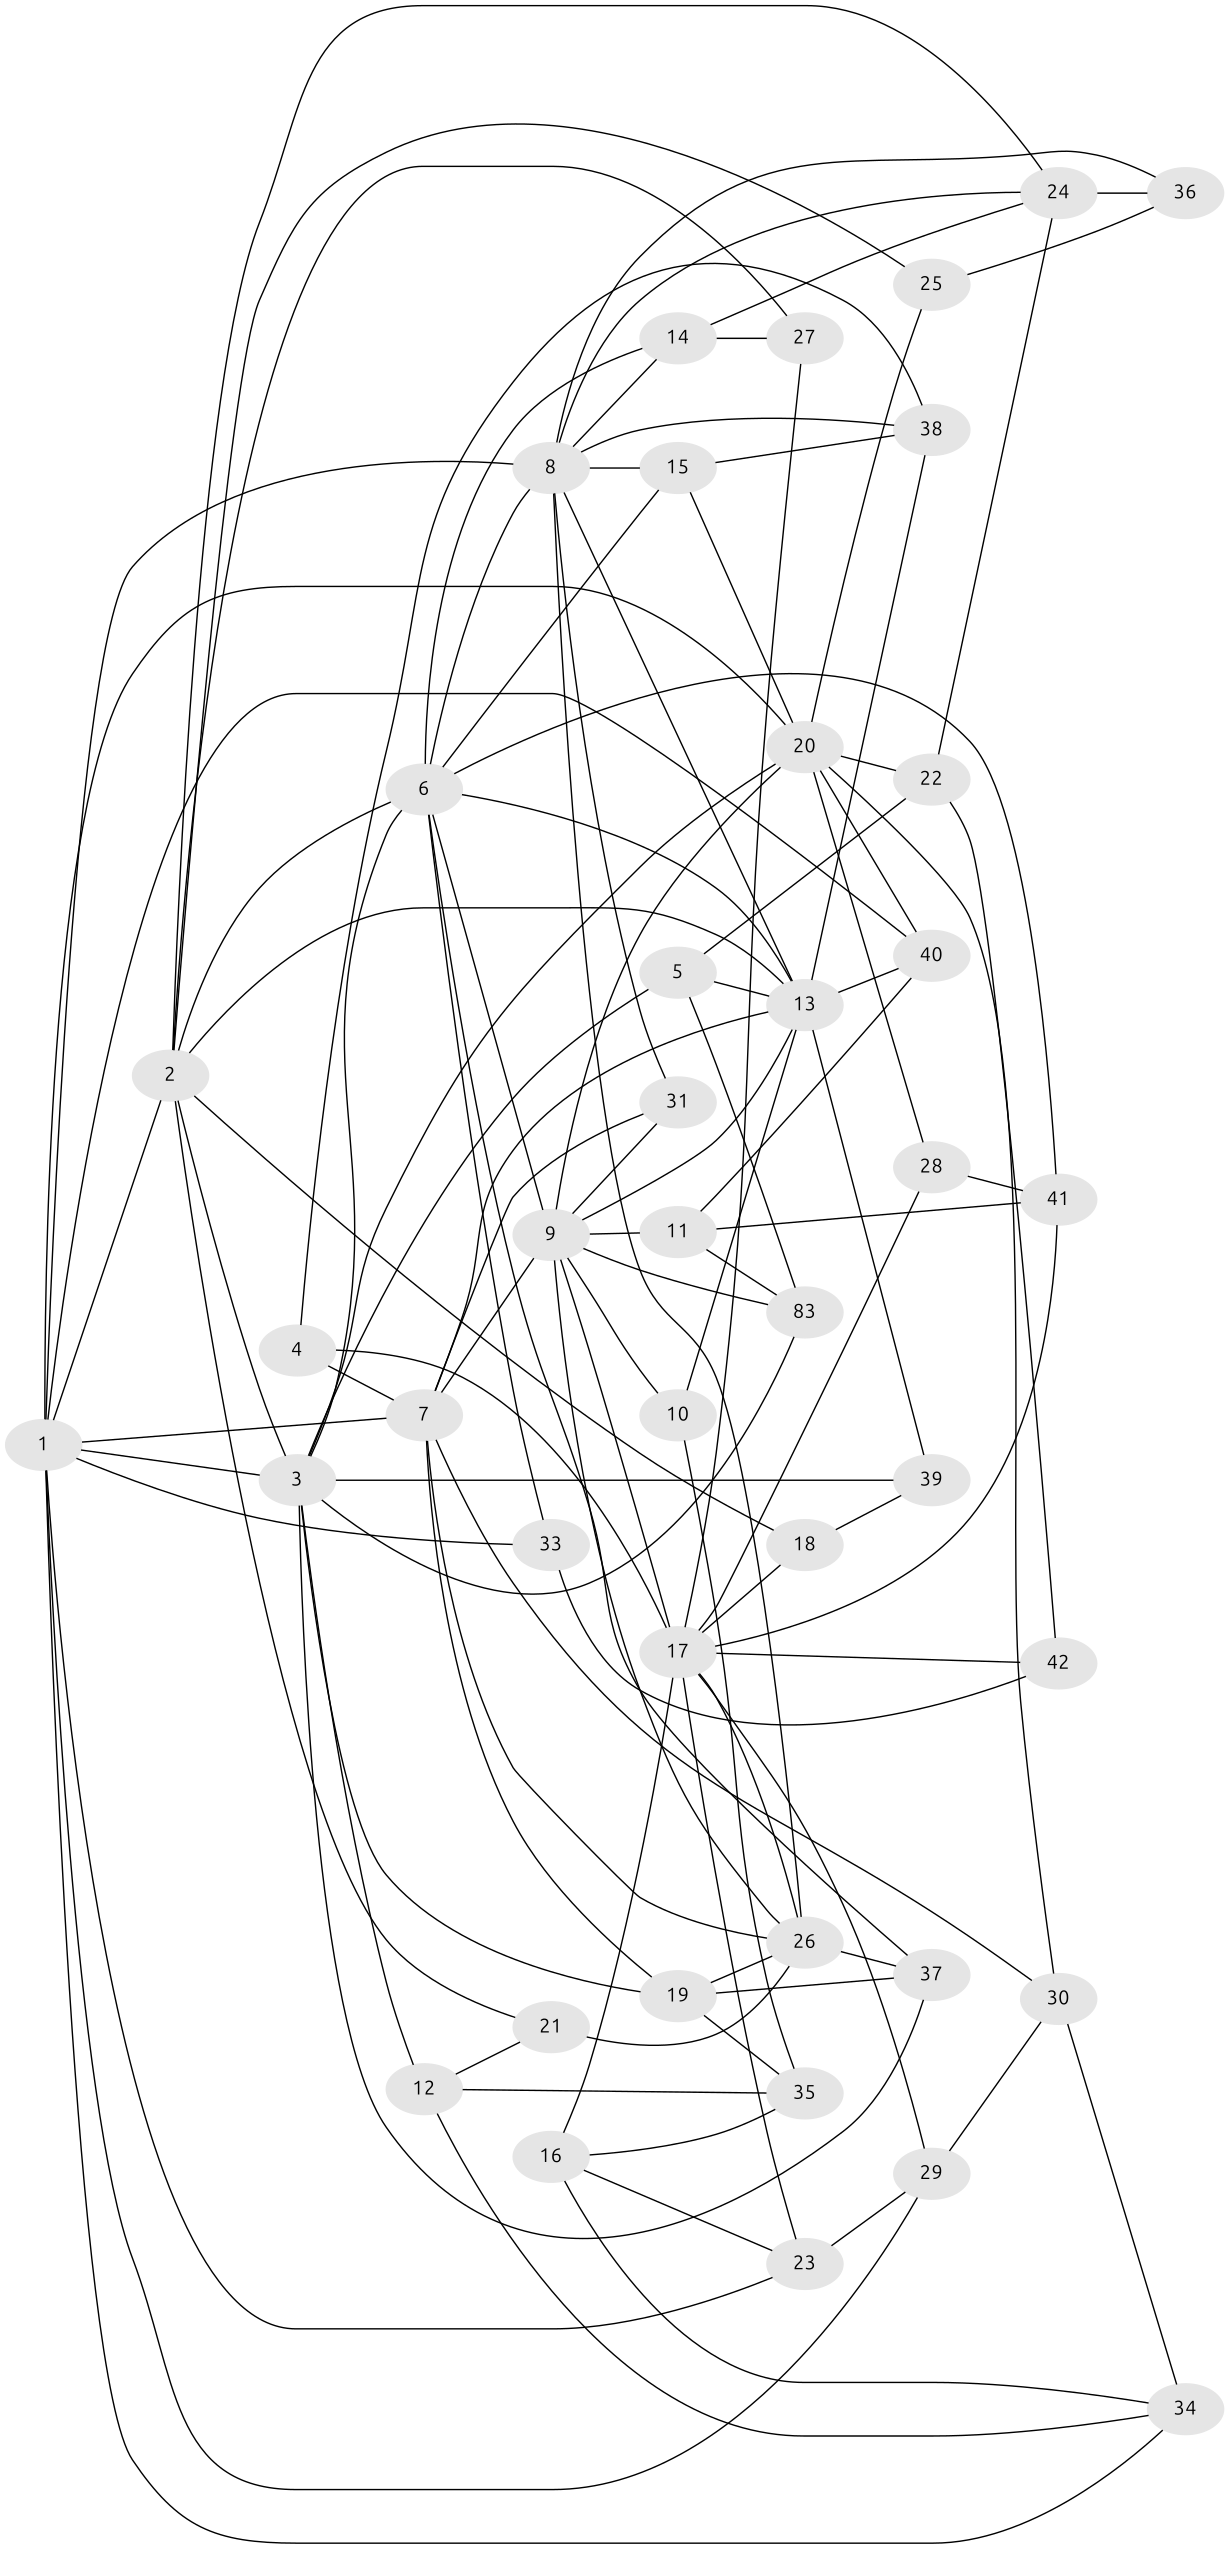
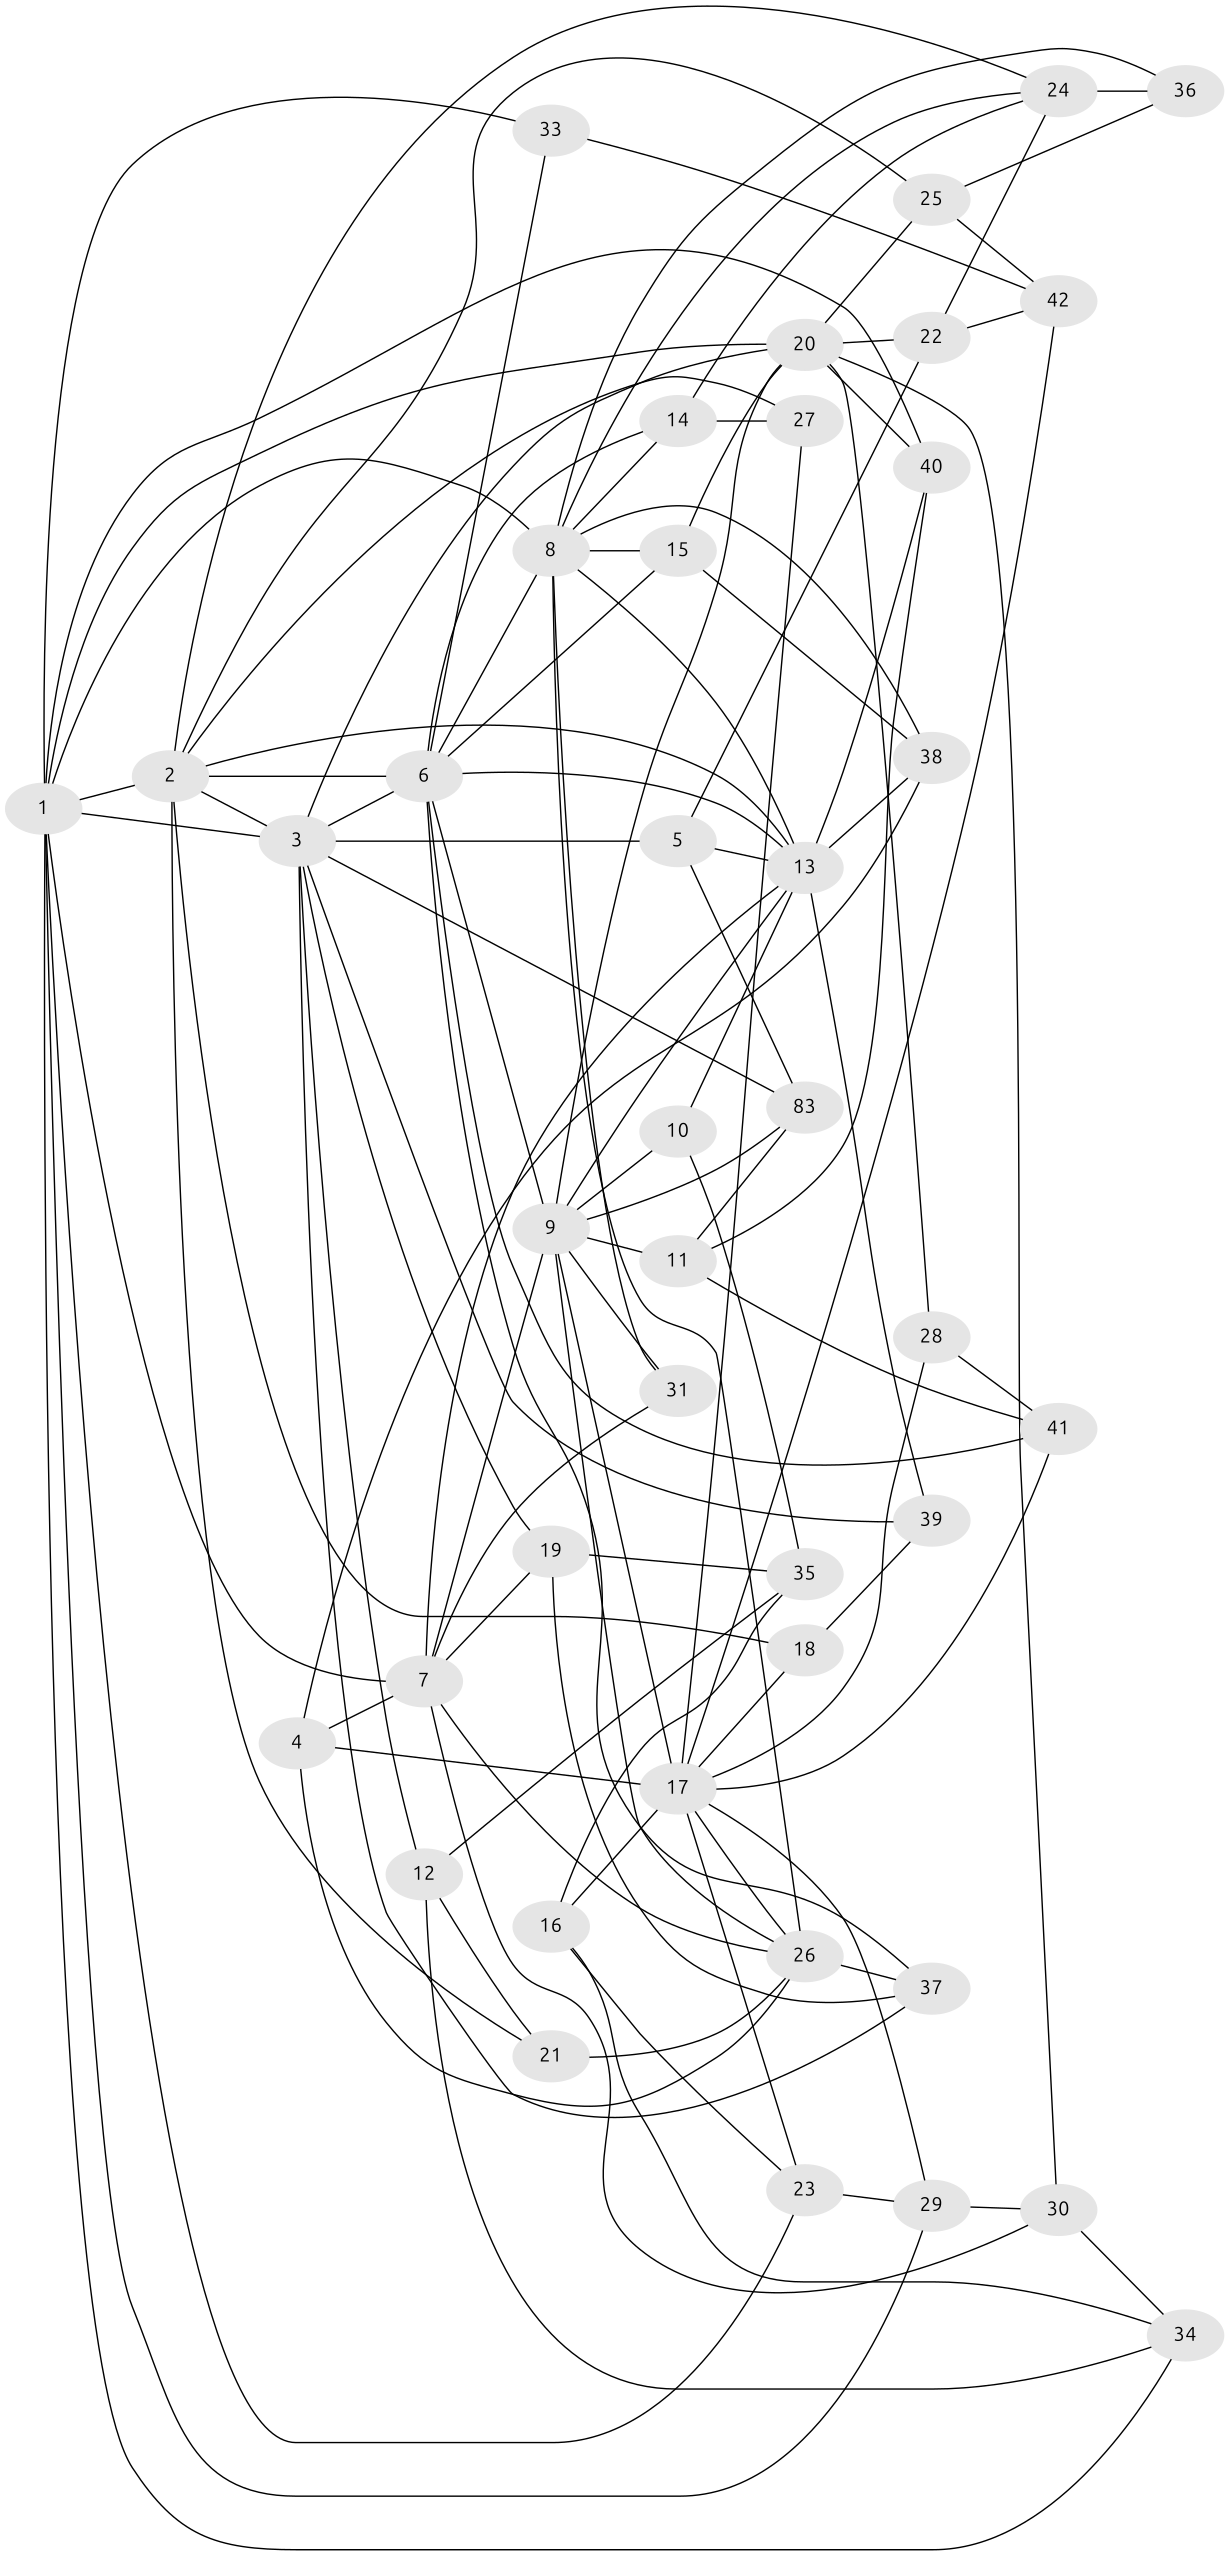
none -> (995, 251)
(743, 1969) -> (466, 2081)
